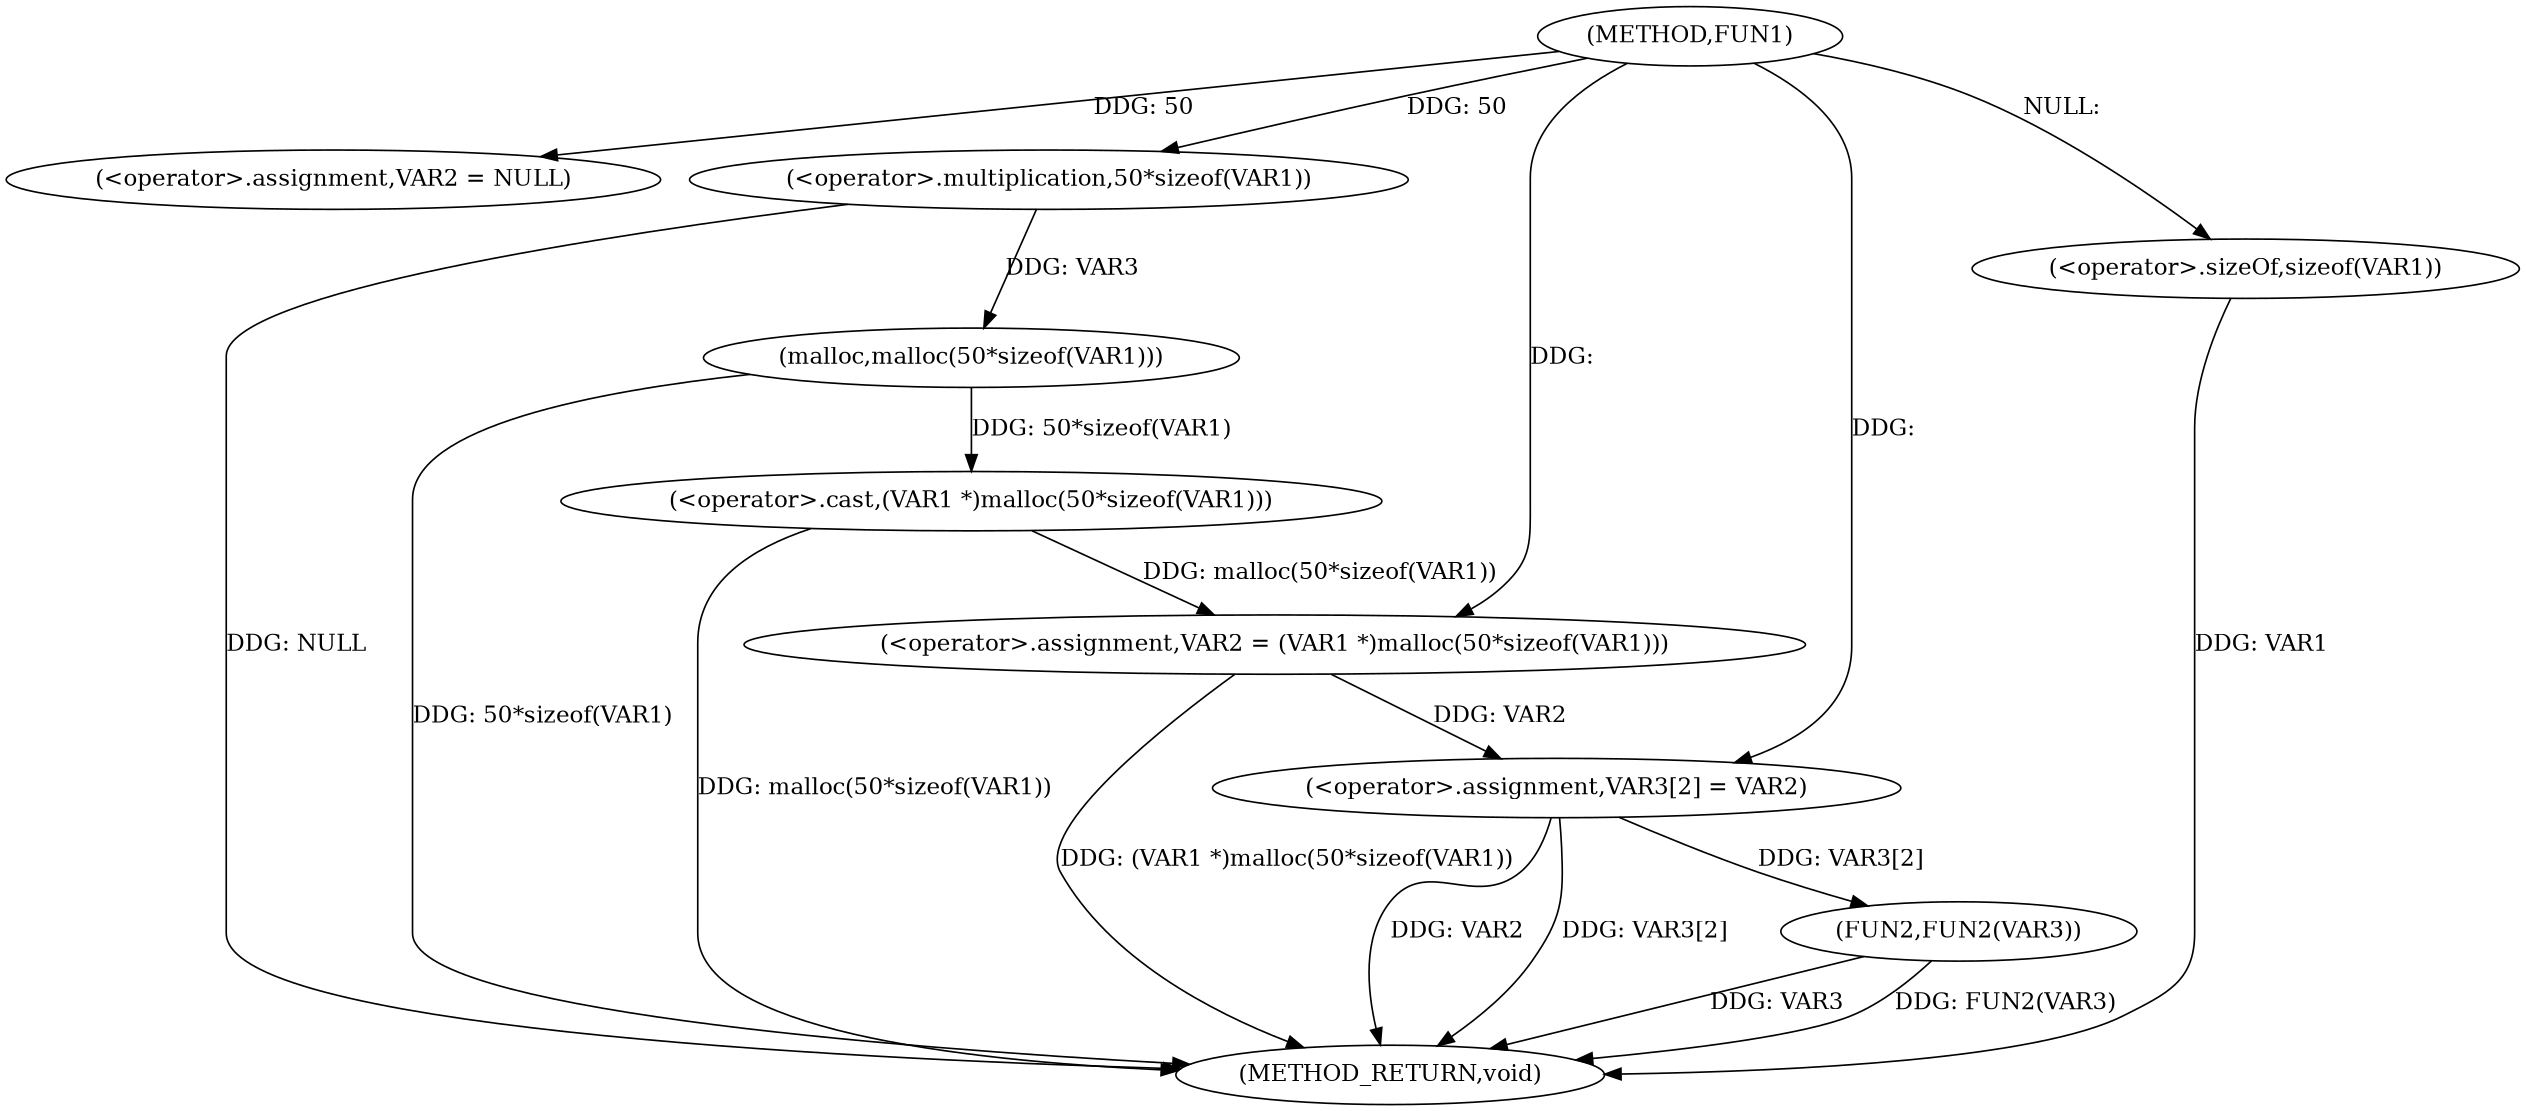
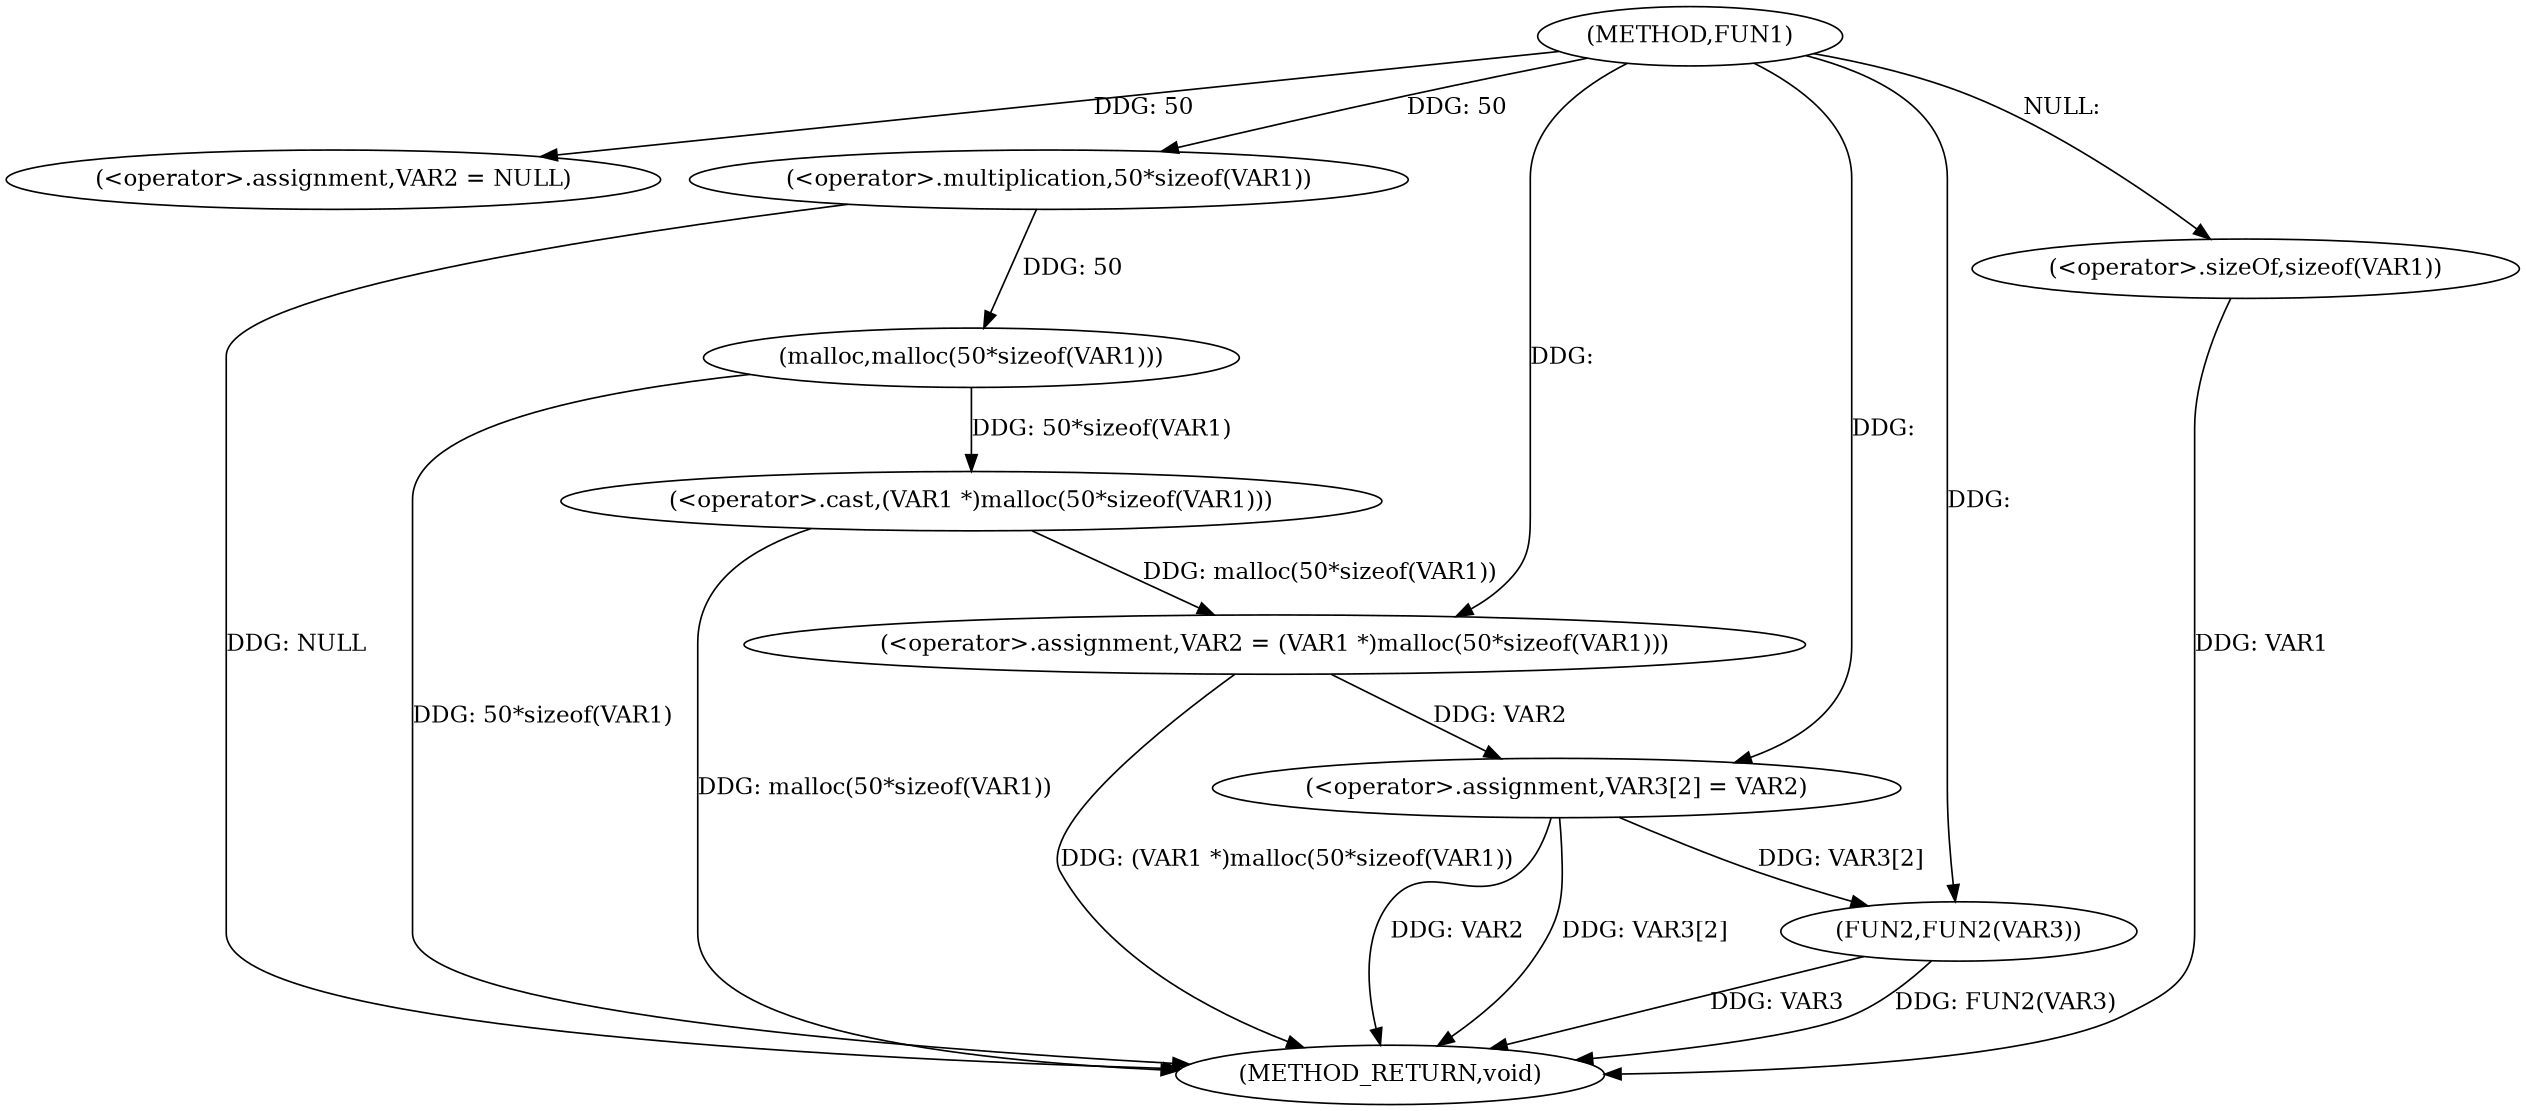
(1073, 269) -> (1073, 269)
none -> (1947, 431)
